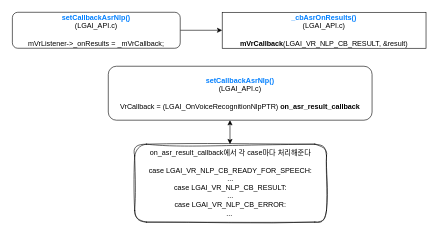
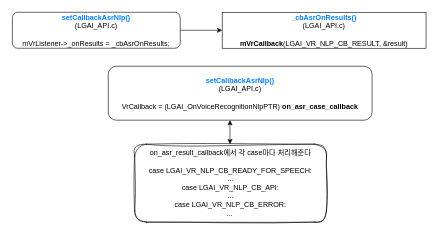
(96, 30) -> (96, 30)
(240, 93) -> (240, 93)
(231, 183) -> (231, 183)
